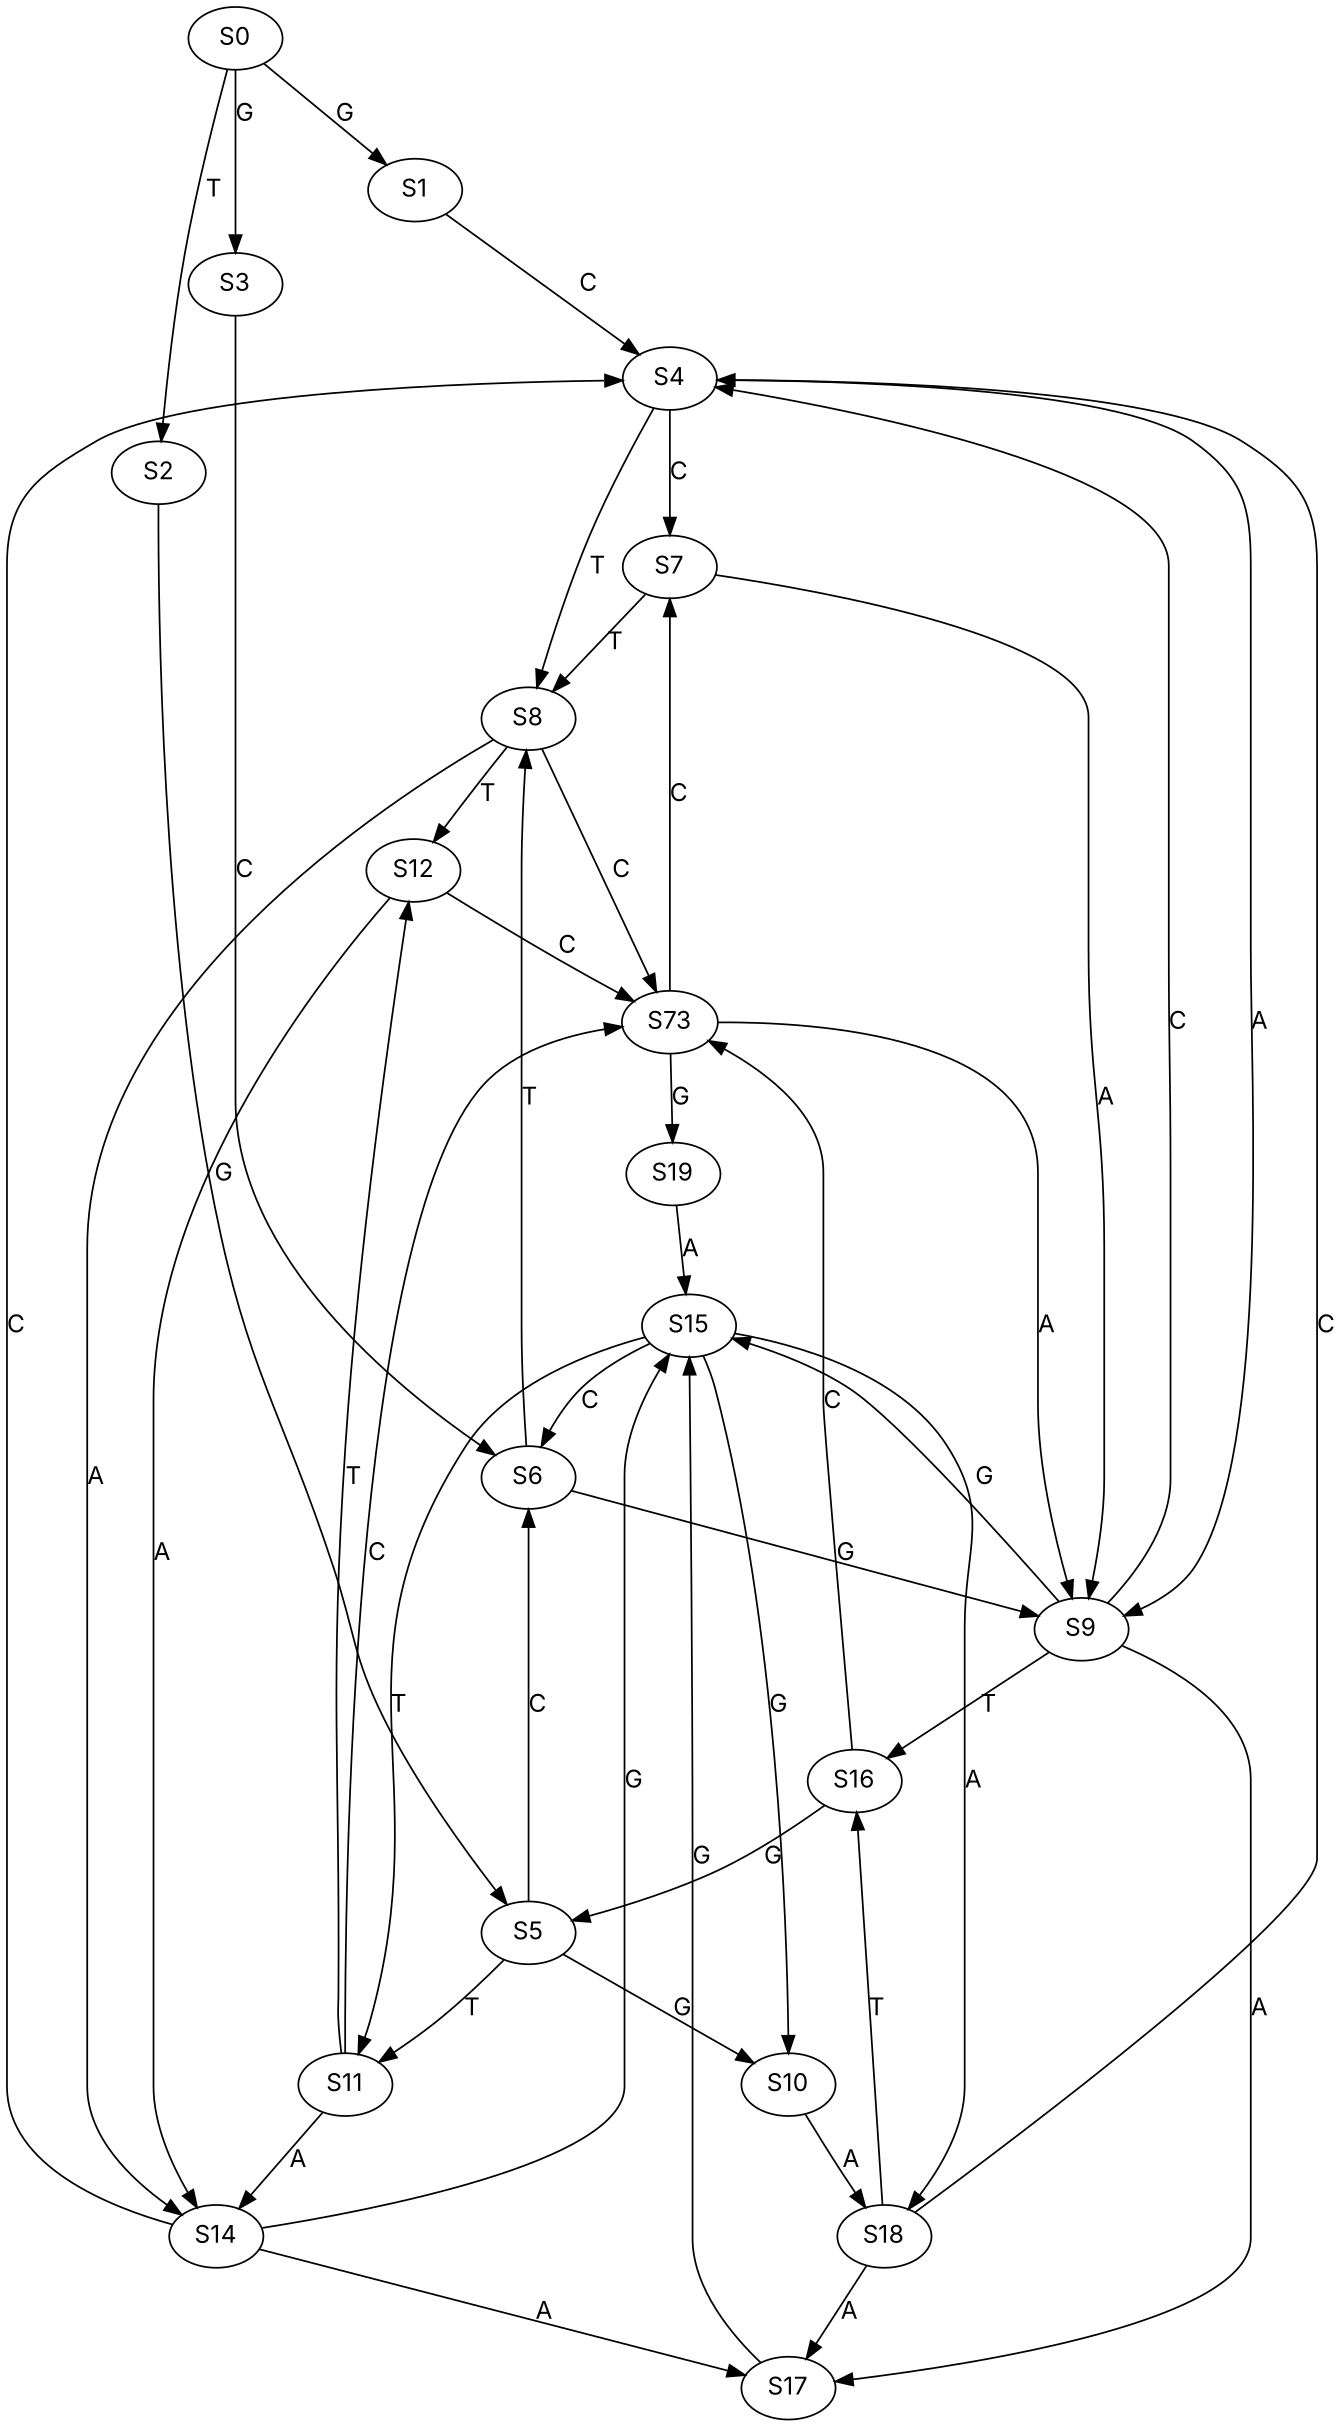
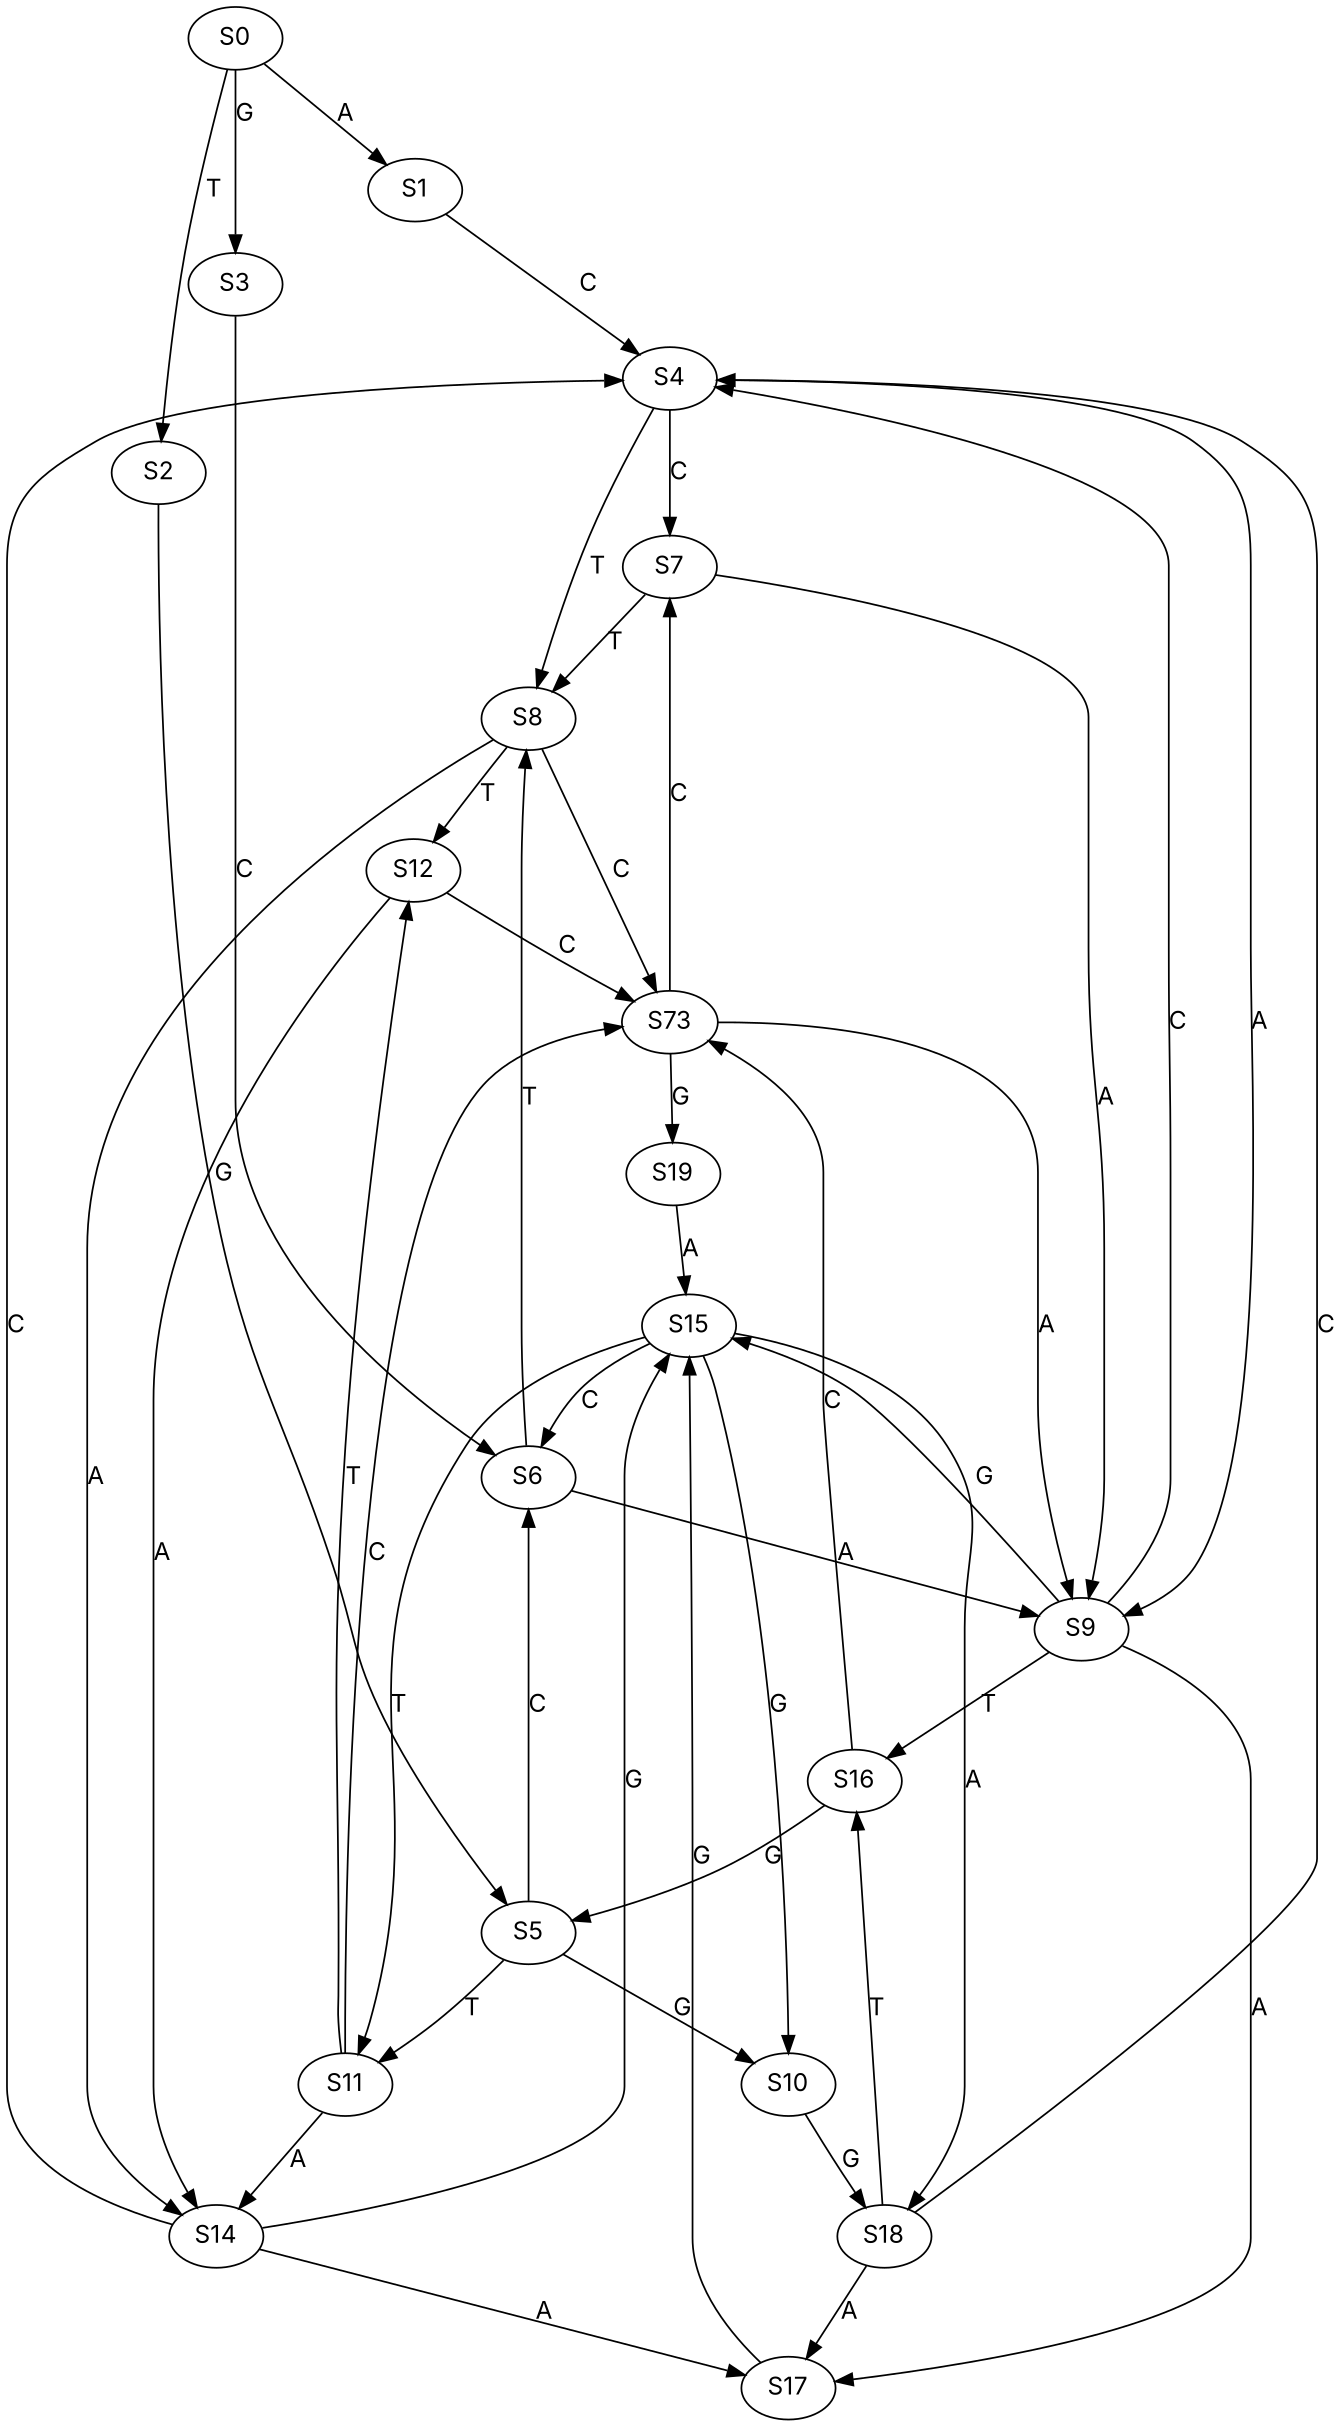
(345, 114) -> (345, 114)
(846, 1553) -> (846, 1553)
(851, 2160) -> (851, 2160)
